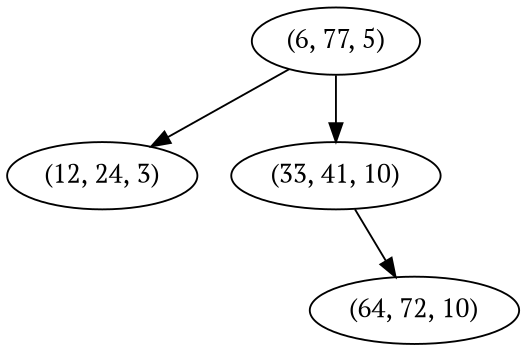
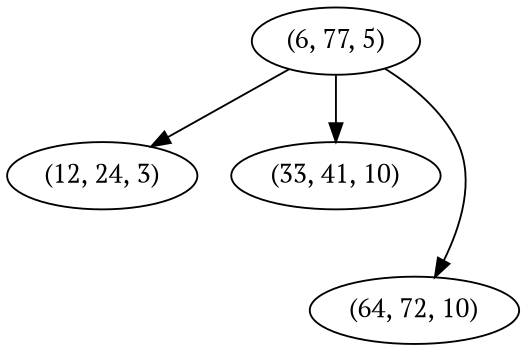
(370, 235) -> (461, 151)
